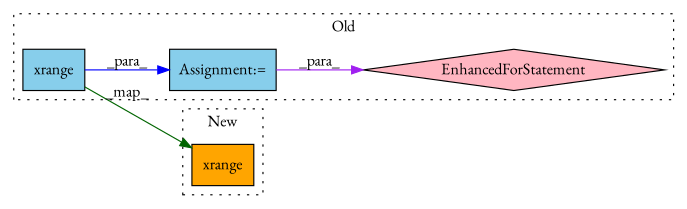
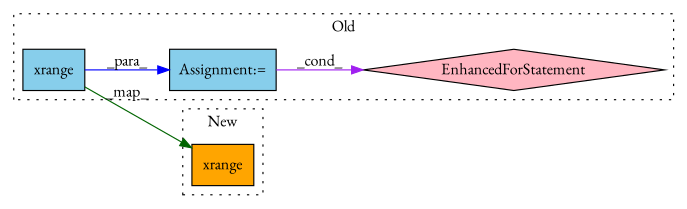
(320, 61) -> (320, 61)
